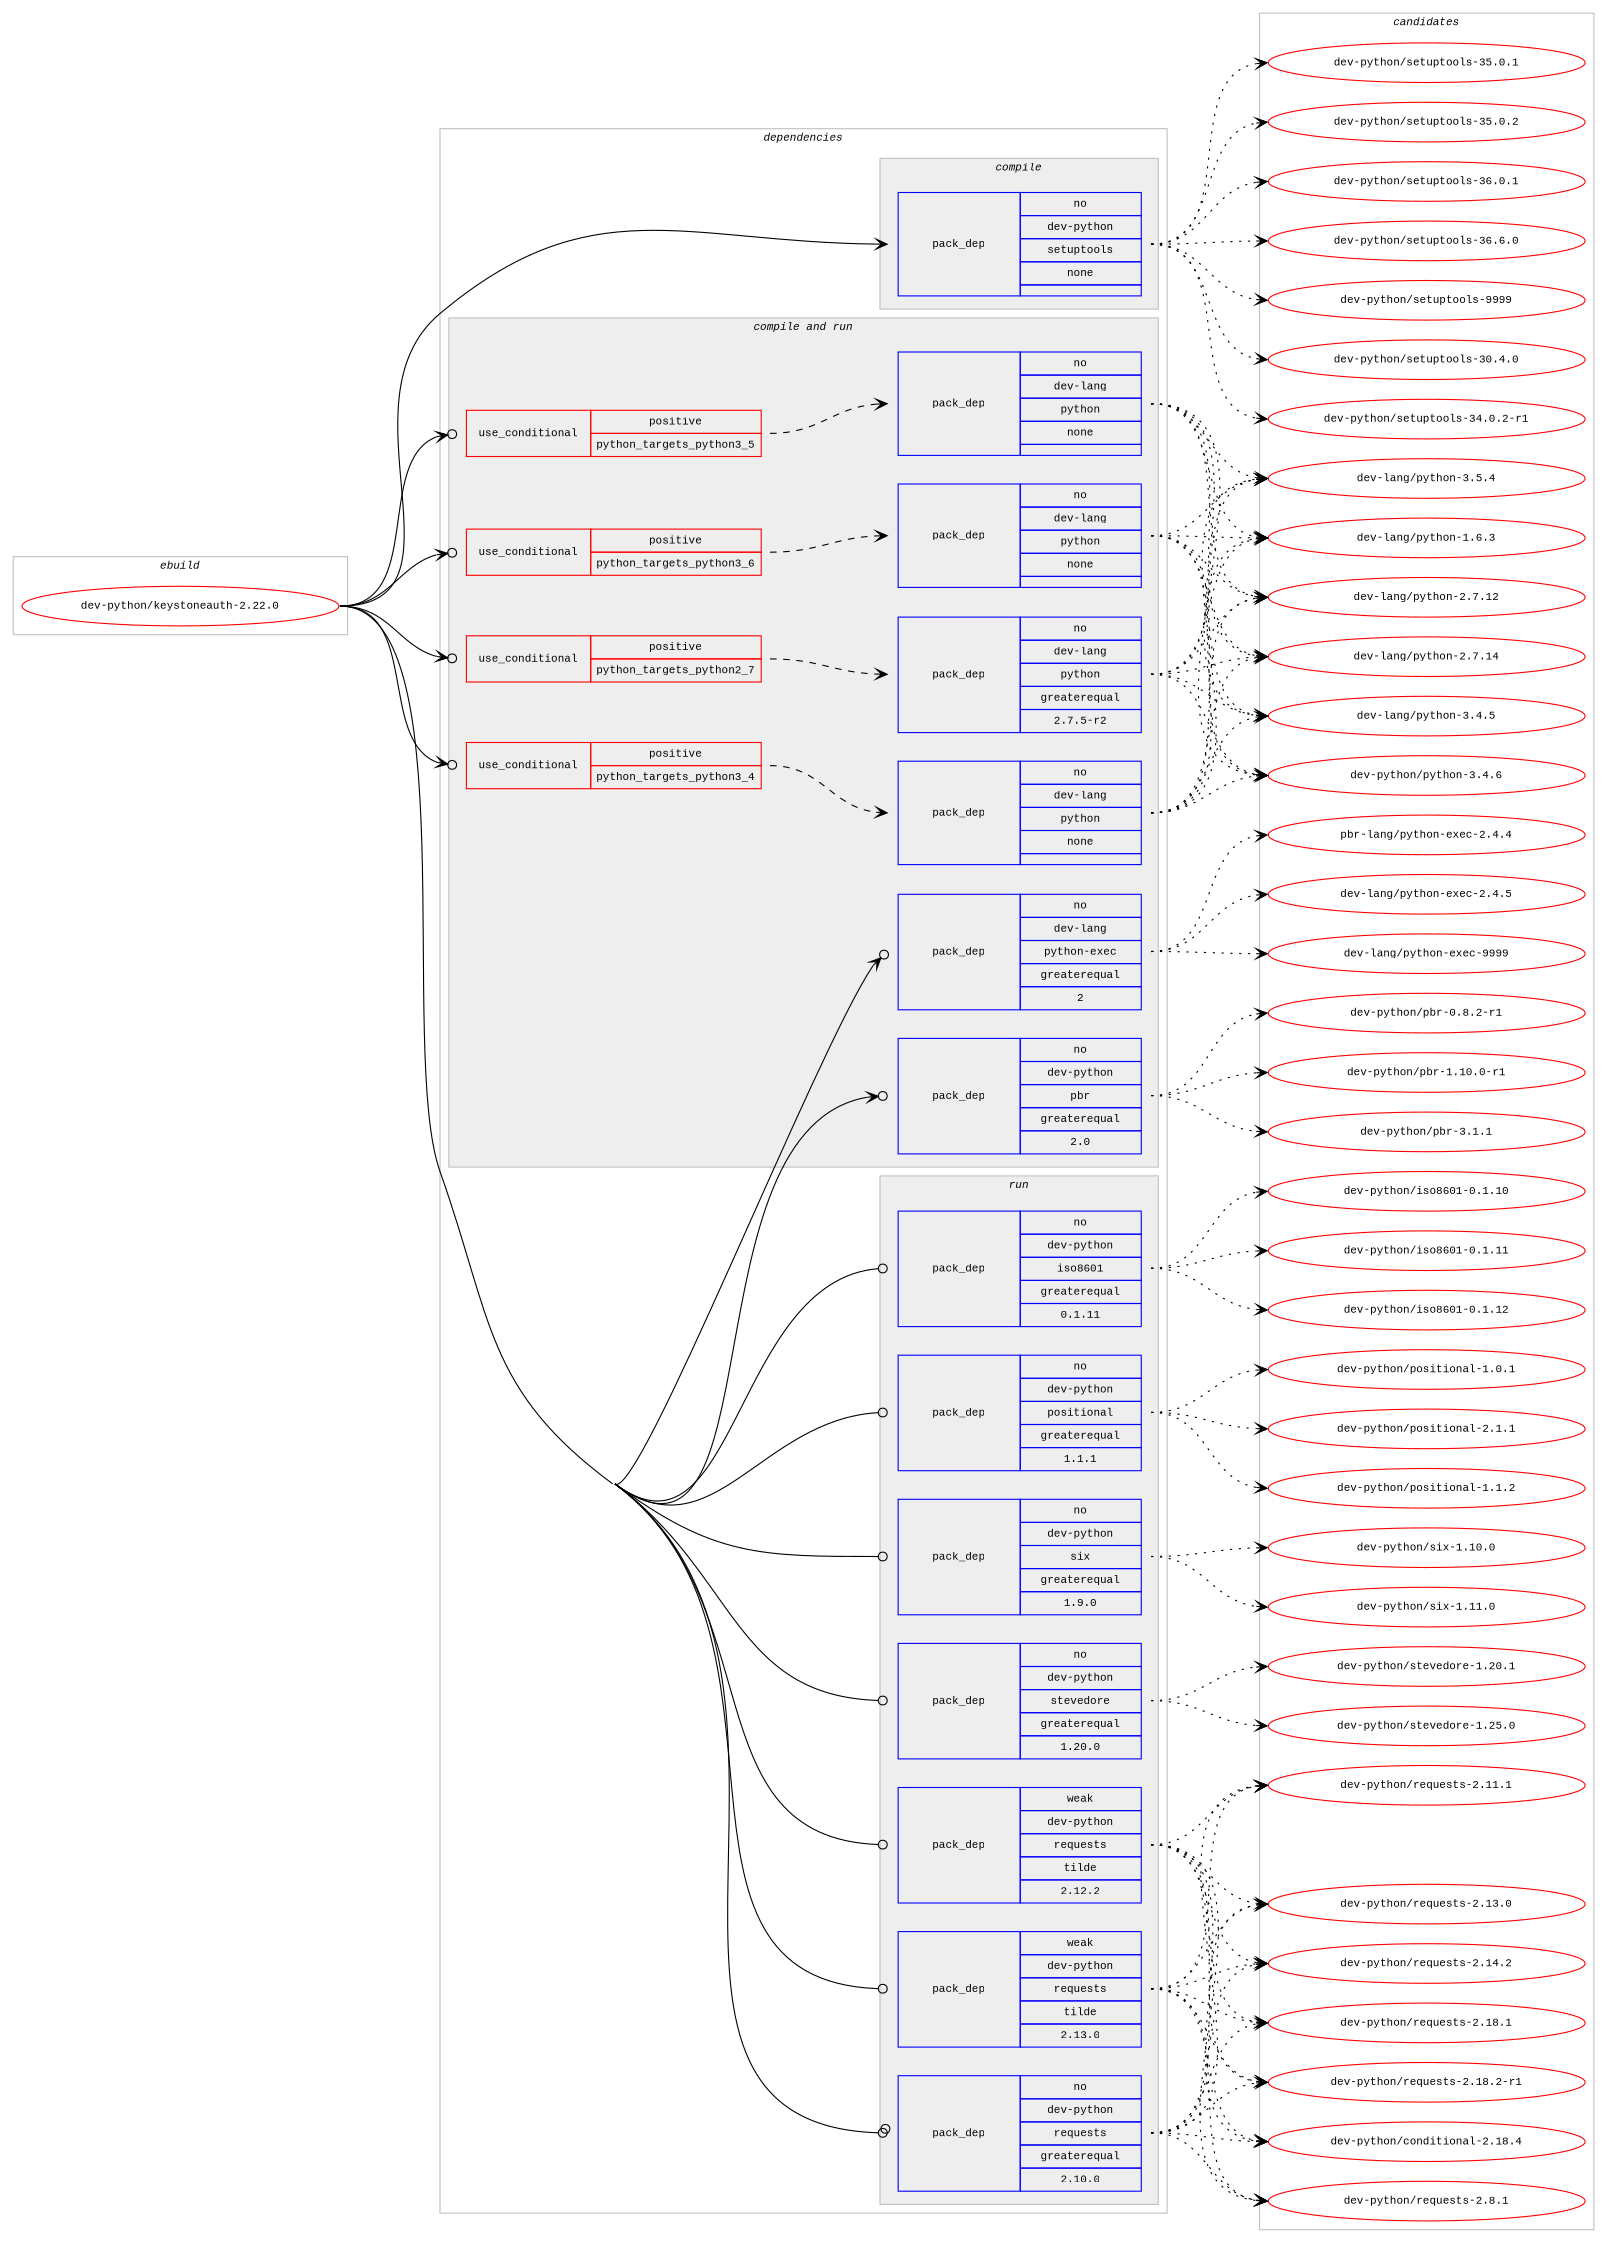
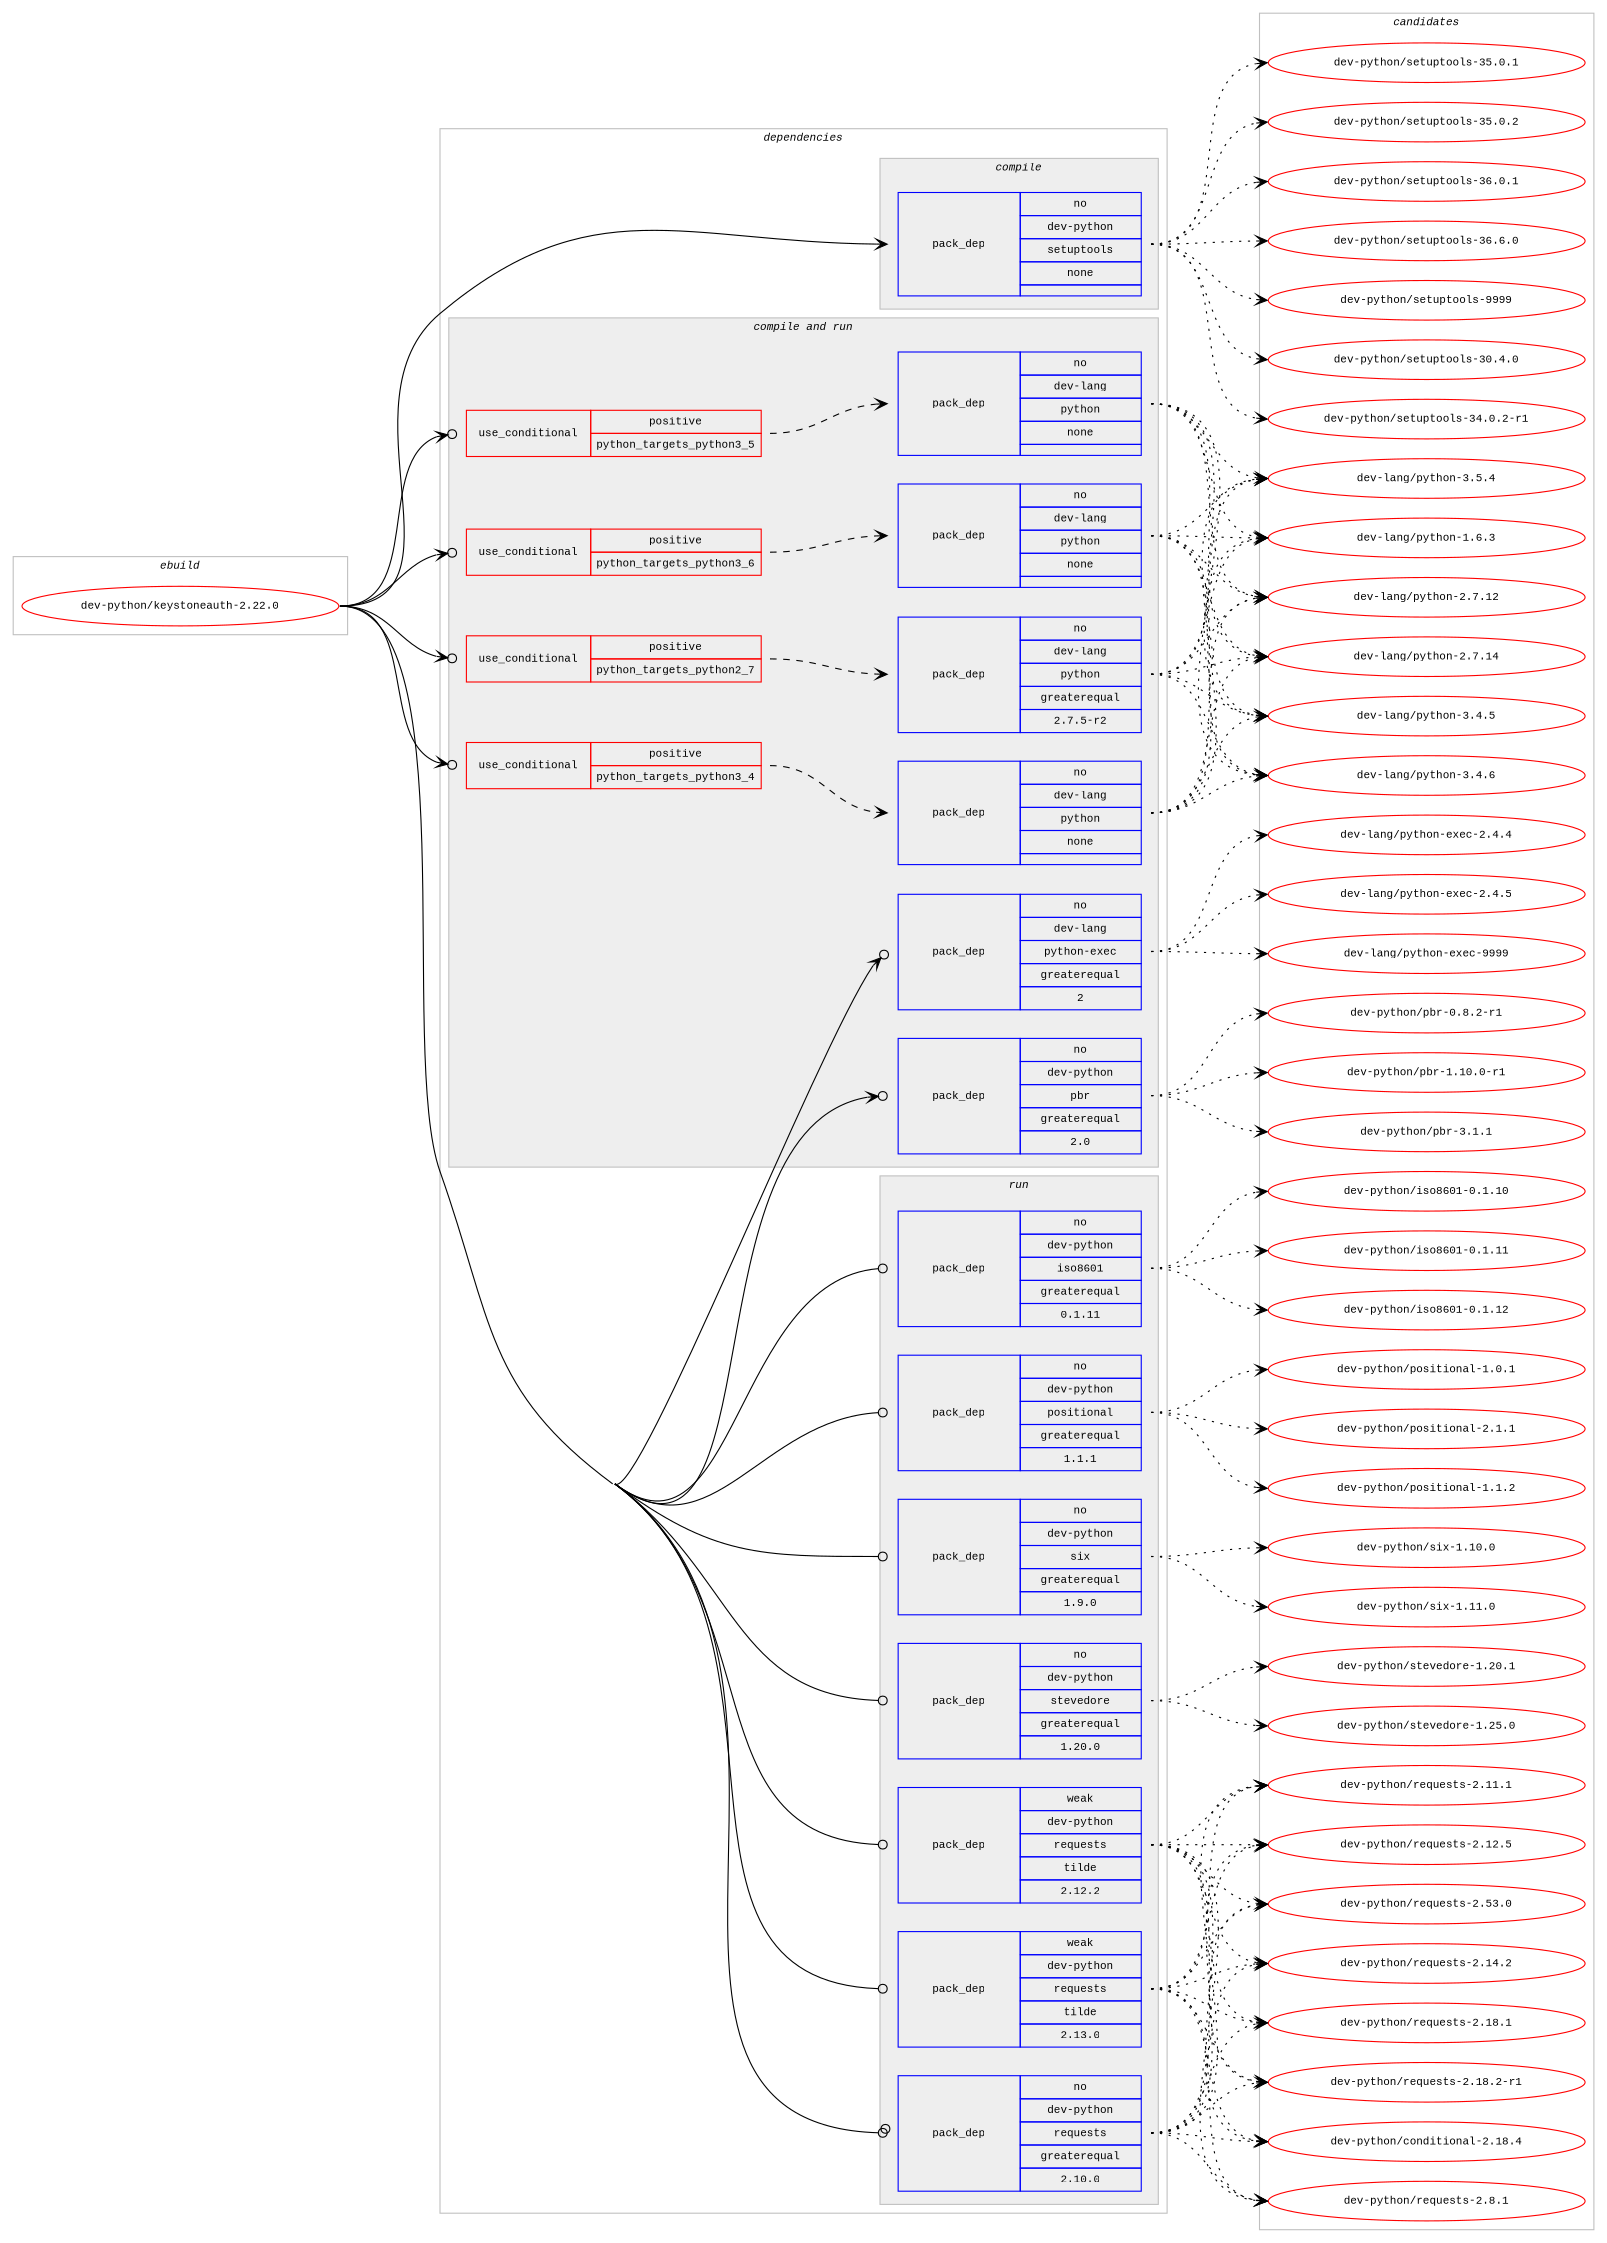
(1427, 776) -> (1427, 776)
(1427, 835) -> (1427, 835)
none -> (1427, 1845)
(1427, 1904) -> (1427, 1904)
